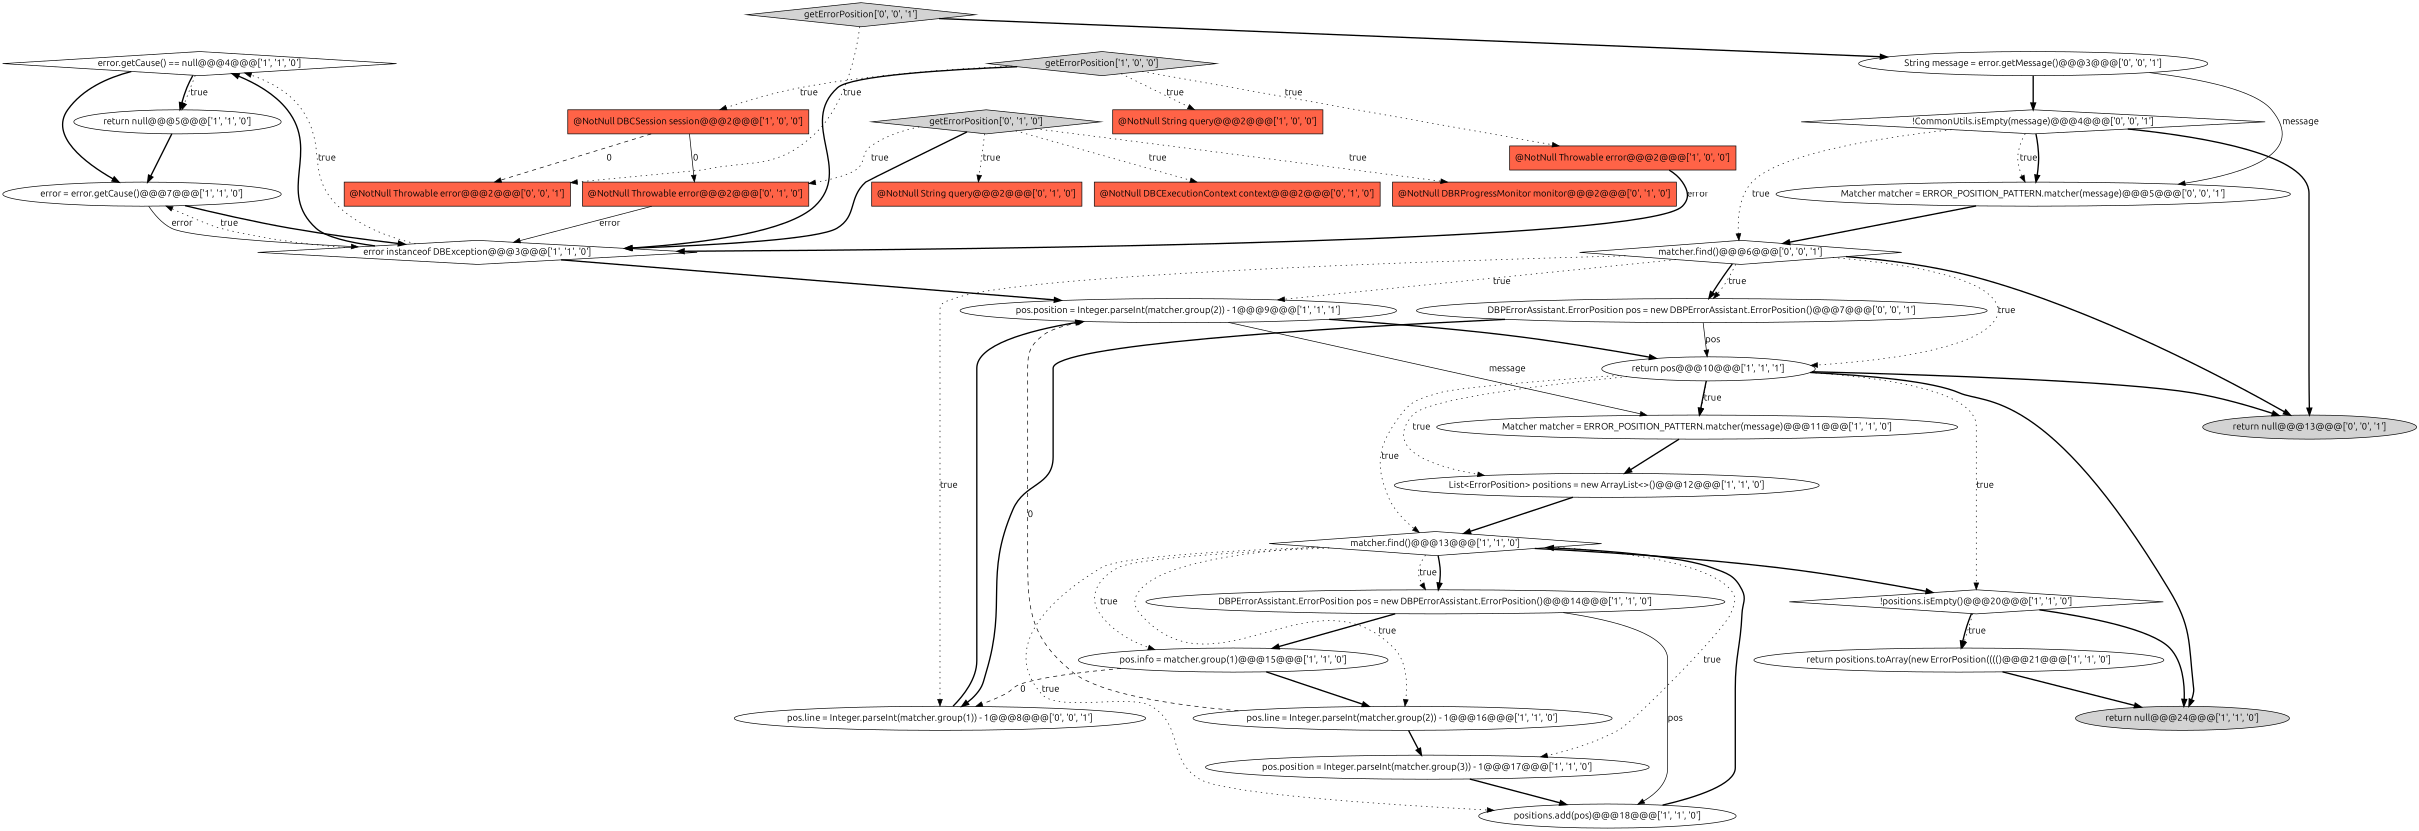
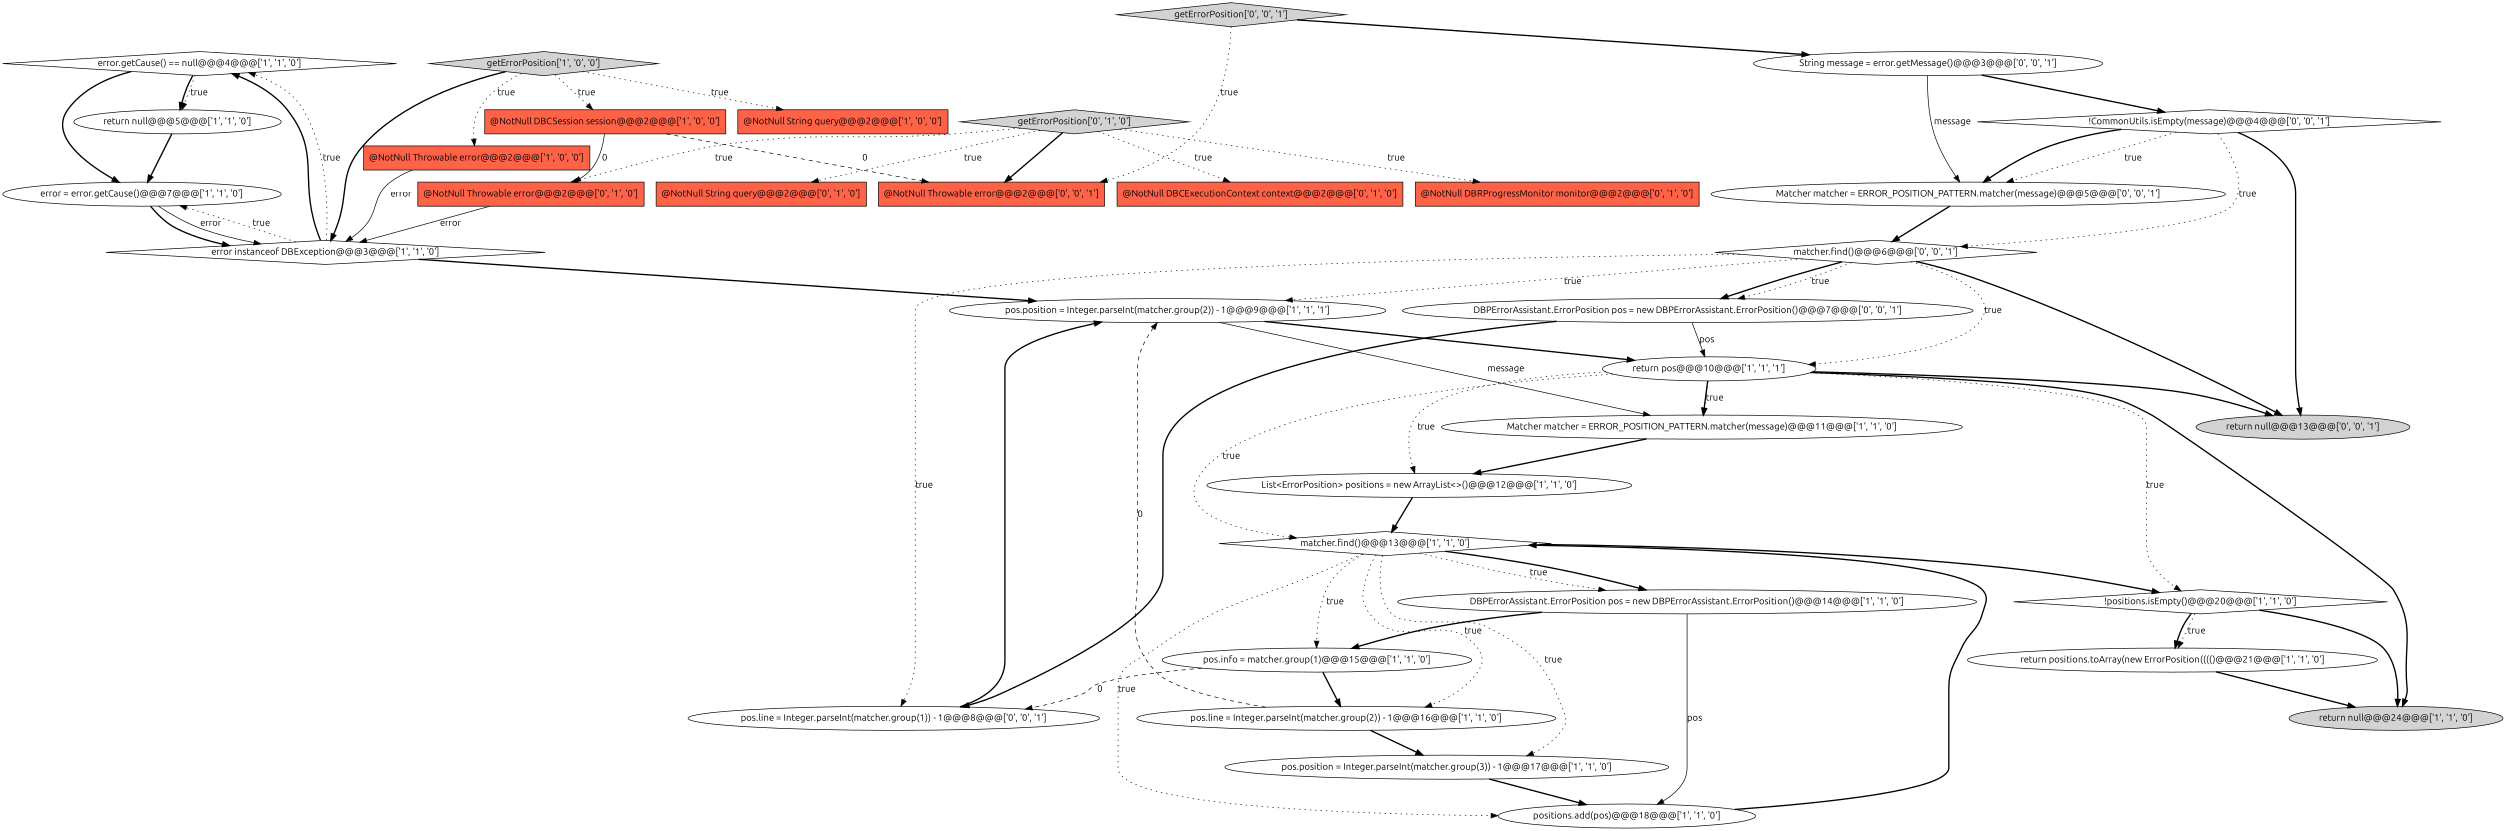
(819, 234) -> (1036, 155)
(1207, 244) -> (377, 200)
